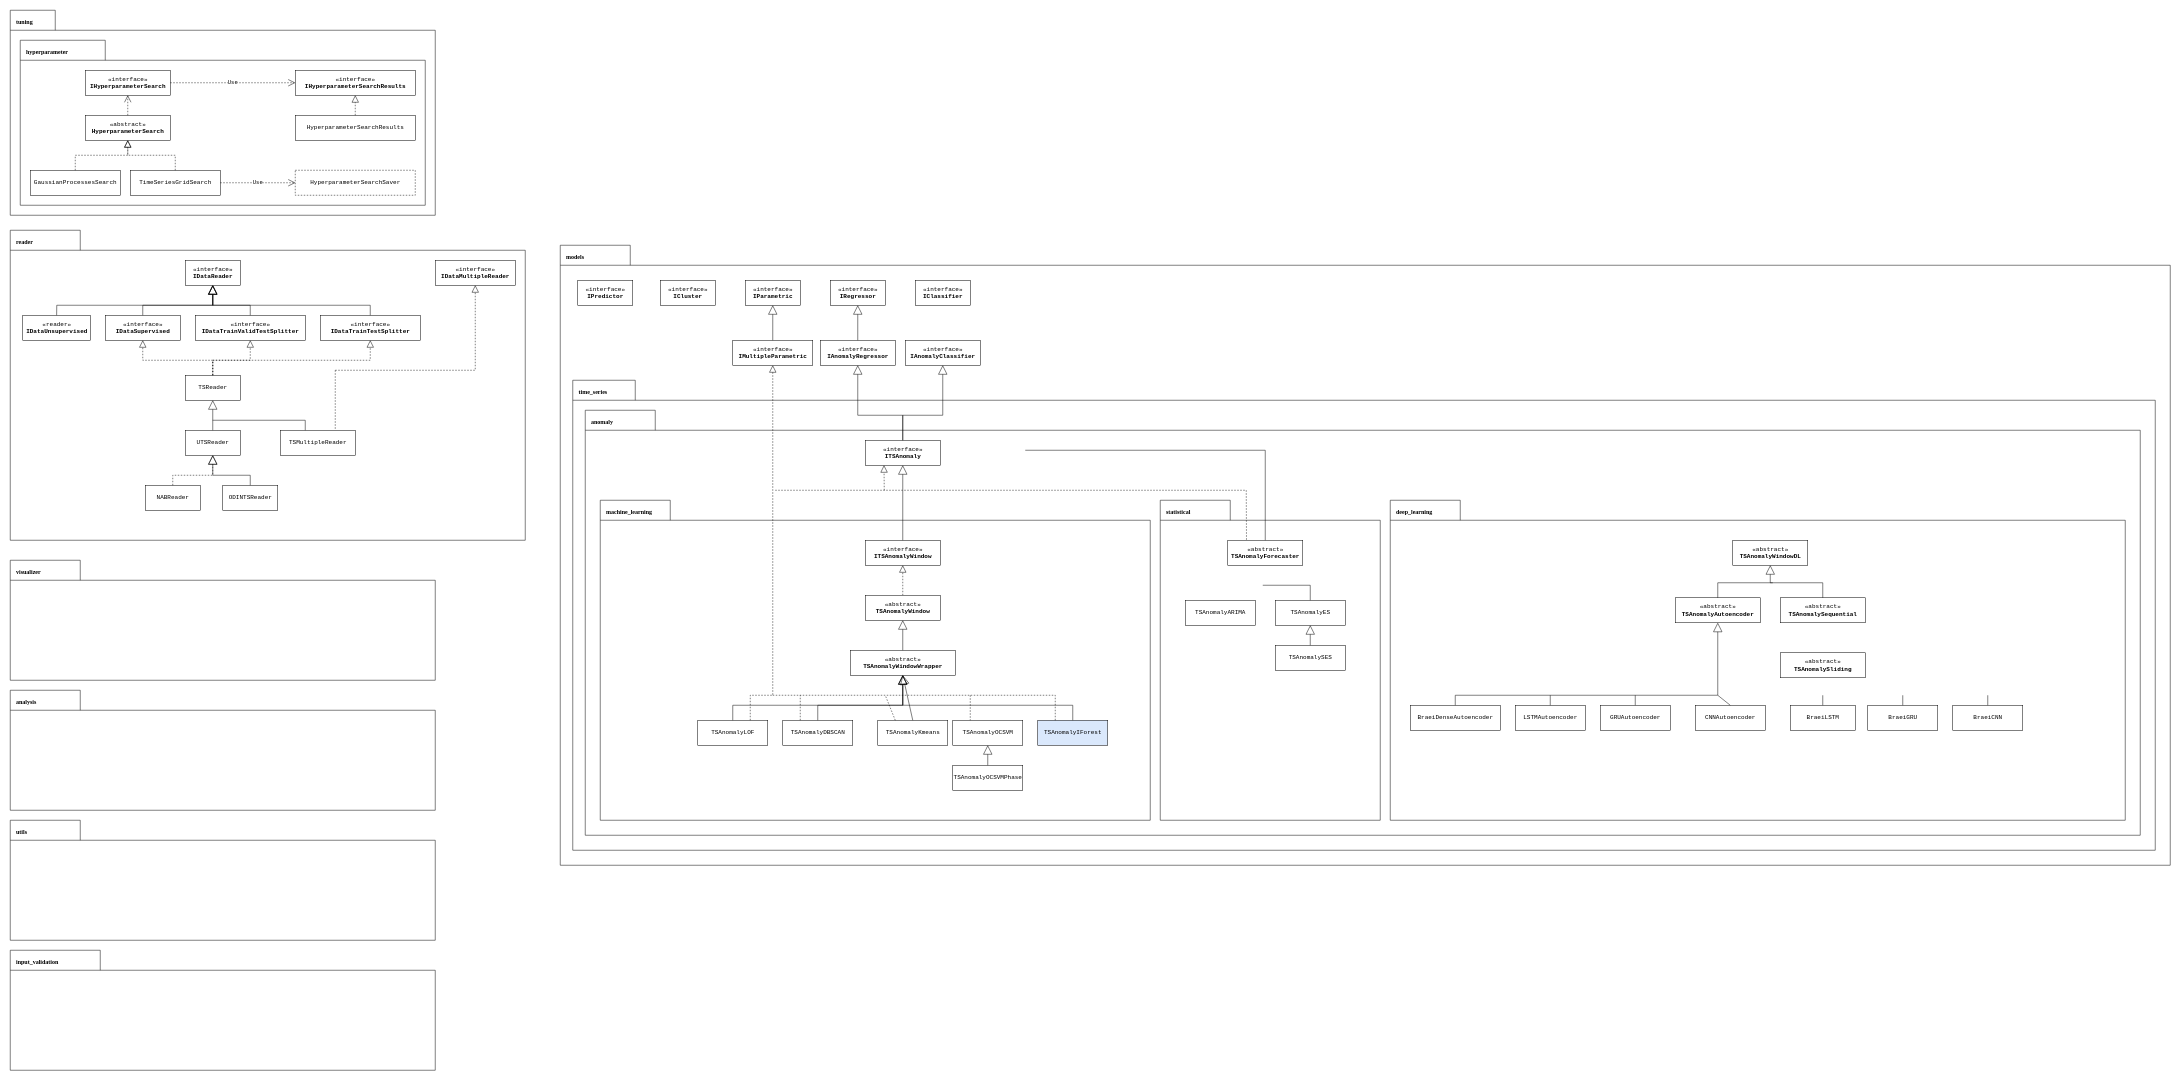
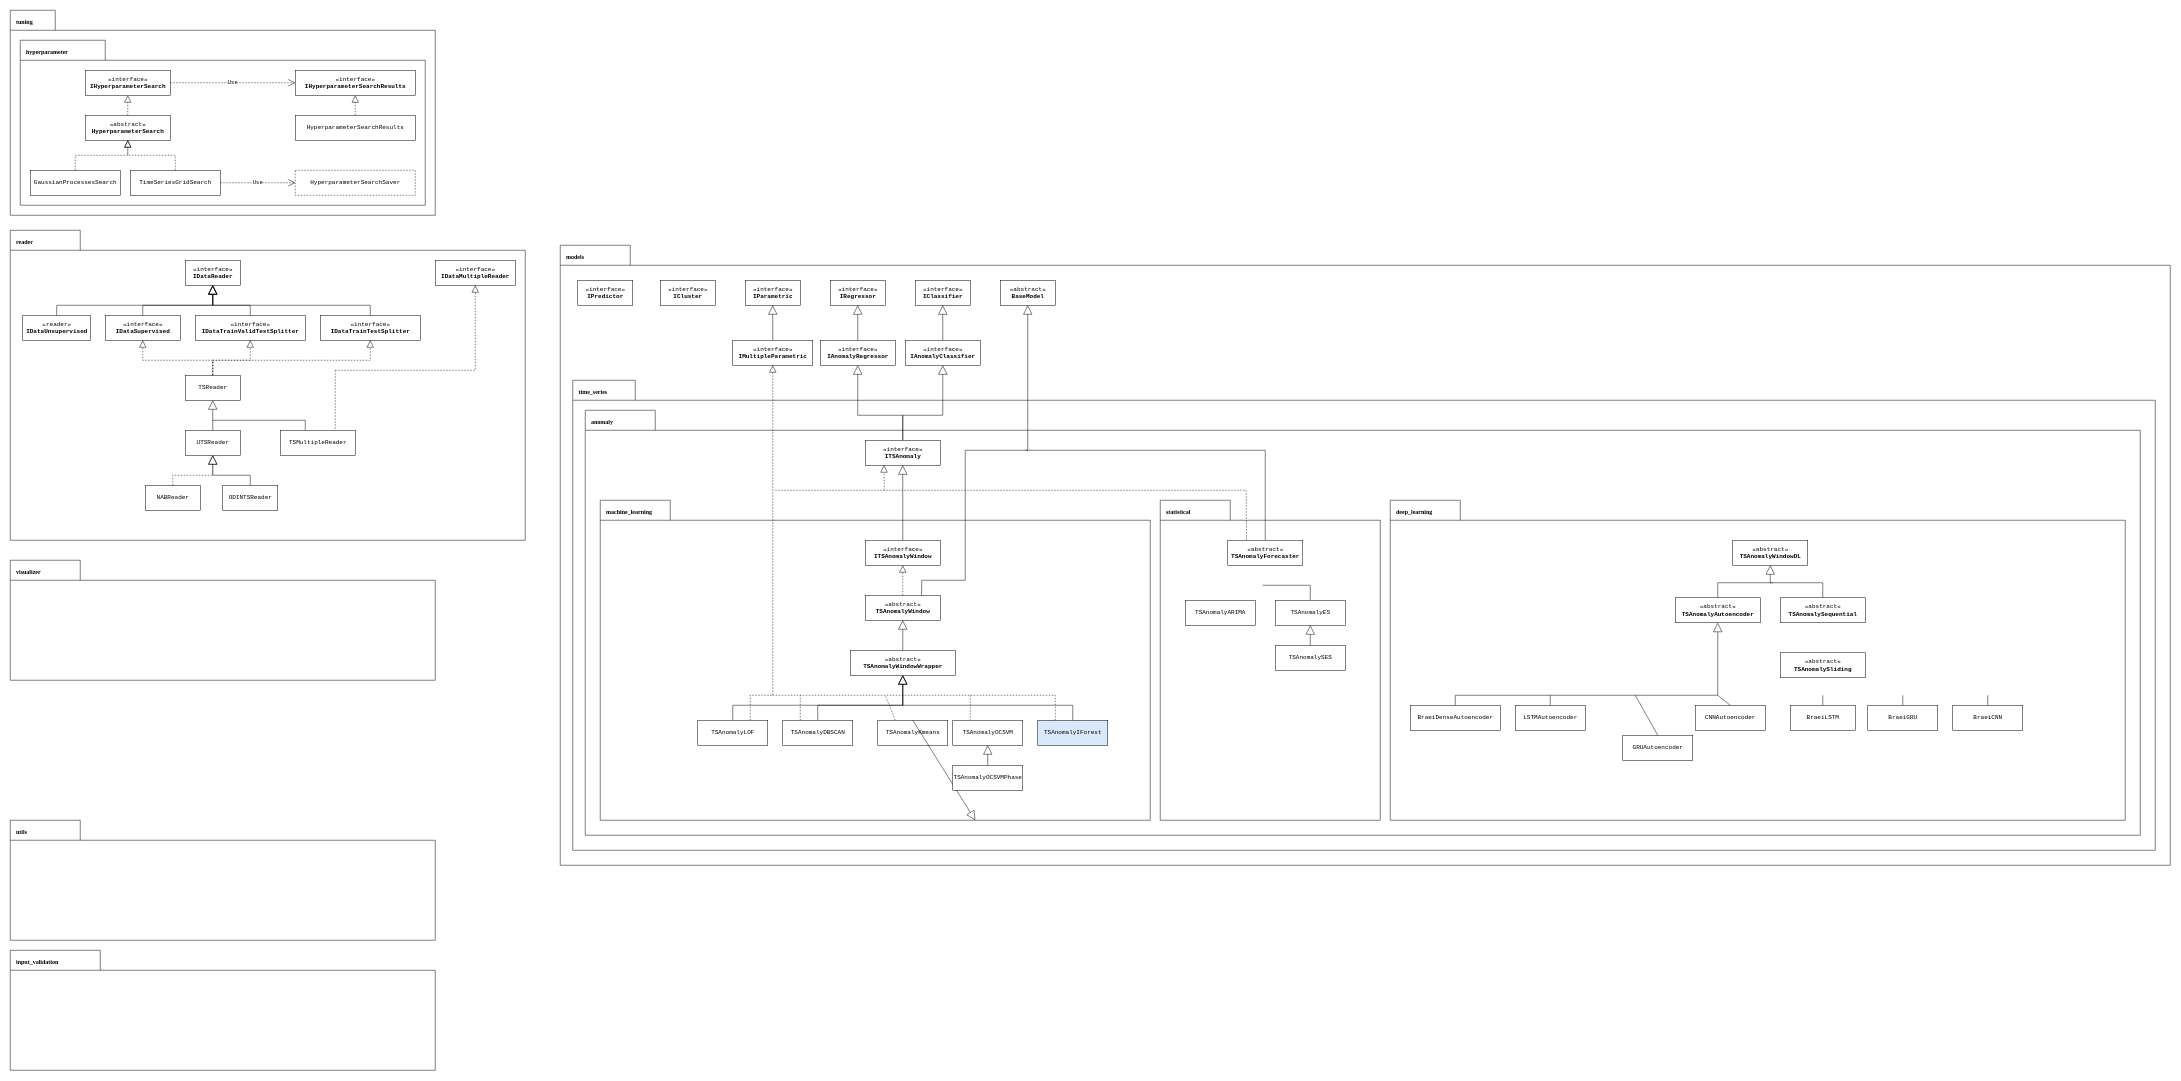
(128, 101) -> (128, 103)
none -> (1028, 293)
none -> (943, 328)
none -> (969, 450)
(909, 703) -> (942, 766)
(1635, 718) -> (1658, 748)
(223, 750) -> none
